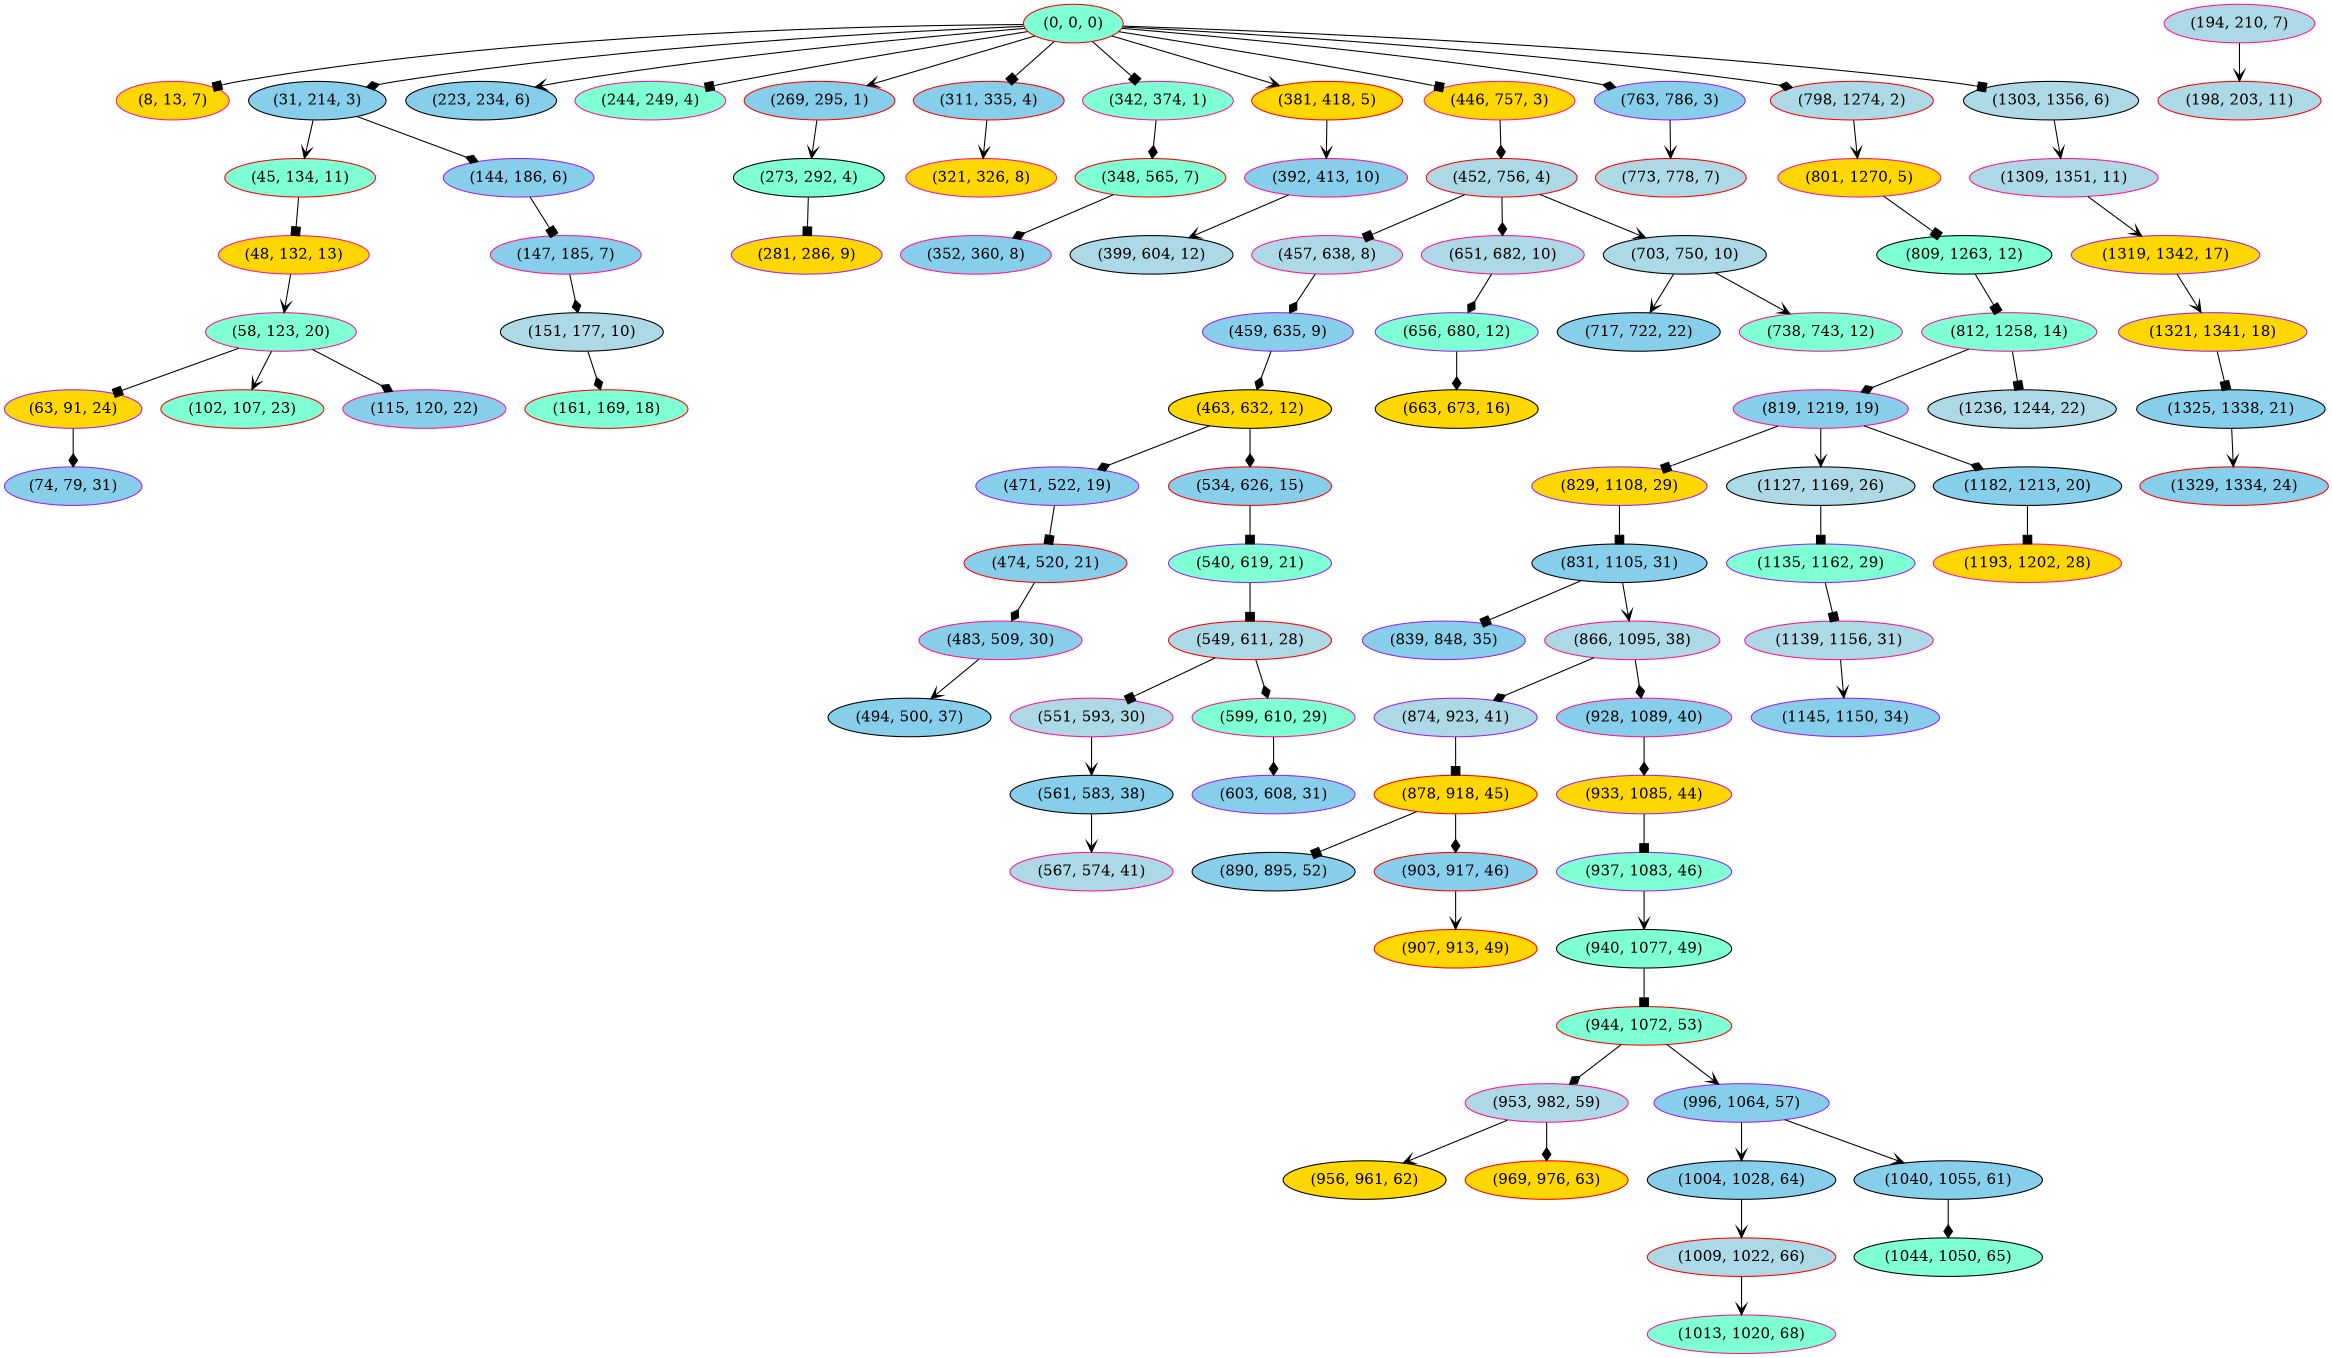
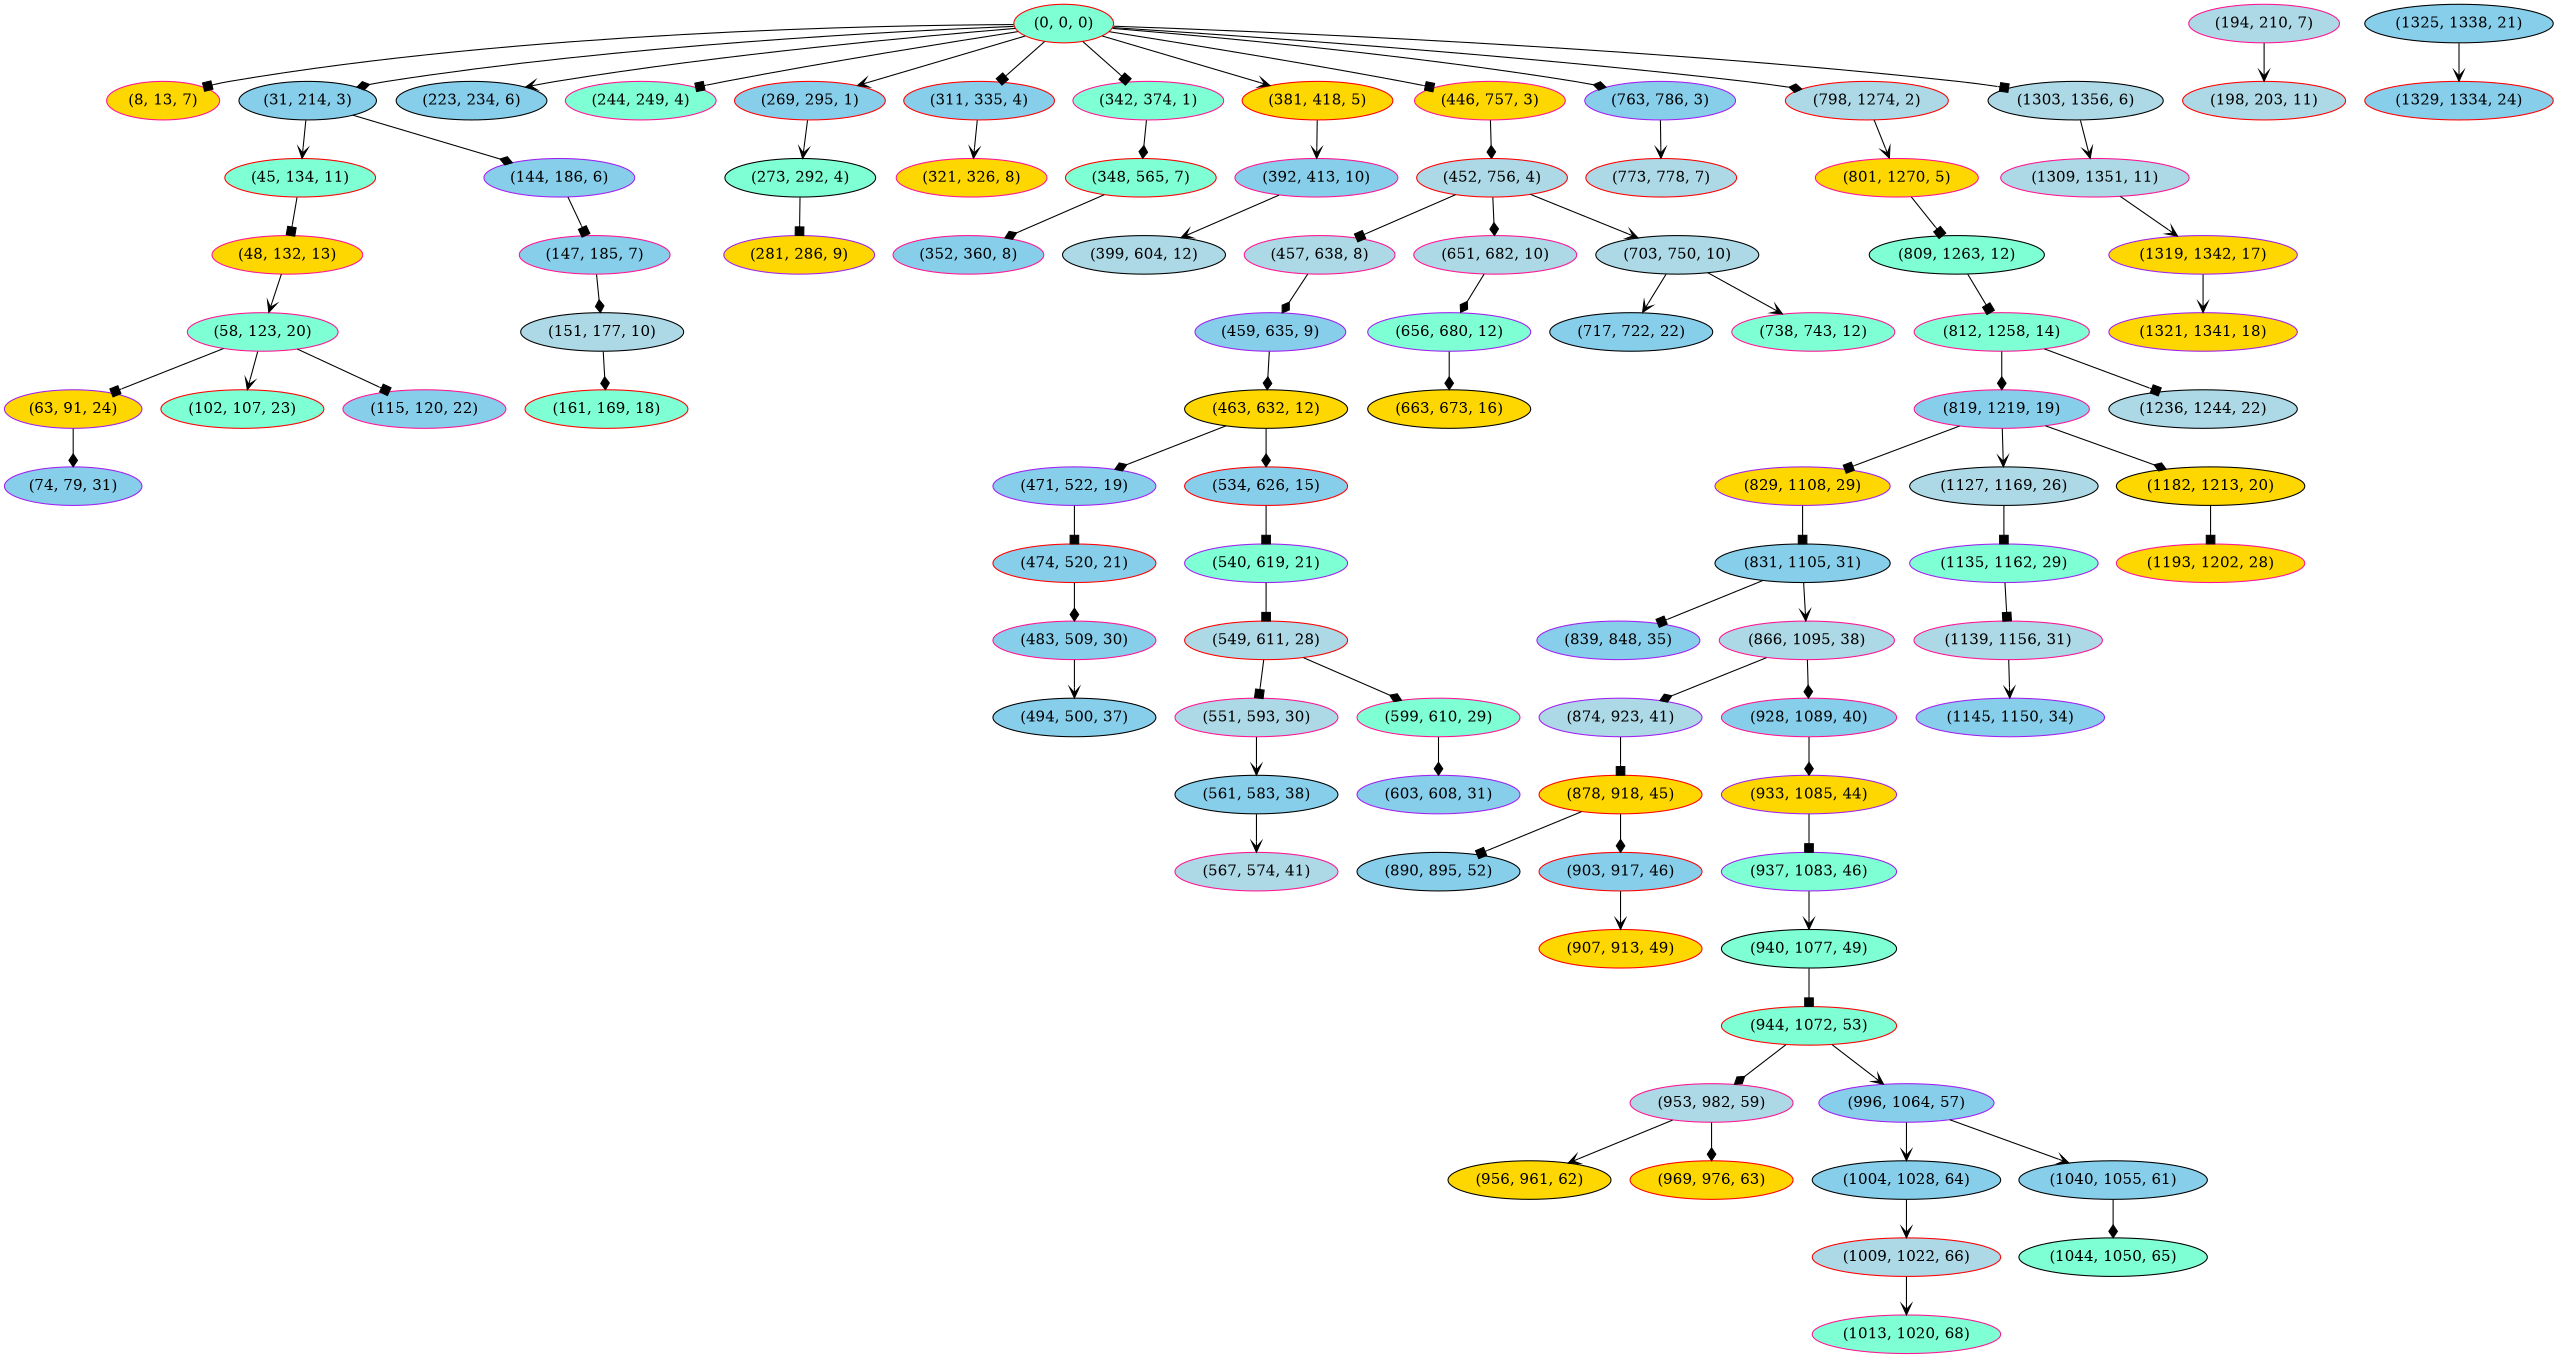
(2221, 365) -> none
(347, 367) -> (338, 368)
(2027, 486) -> (2211, 486)
